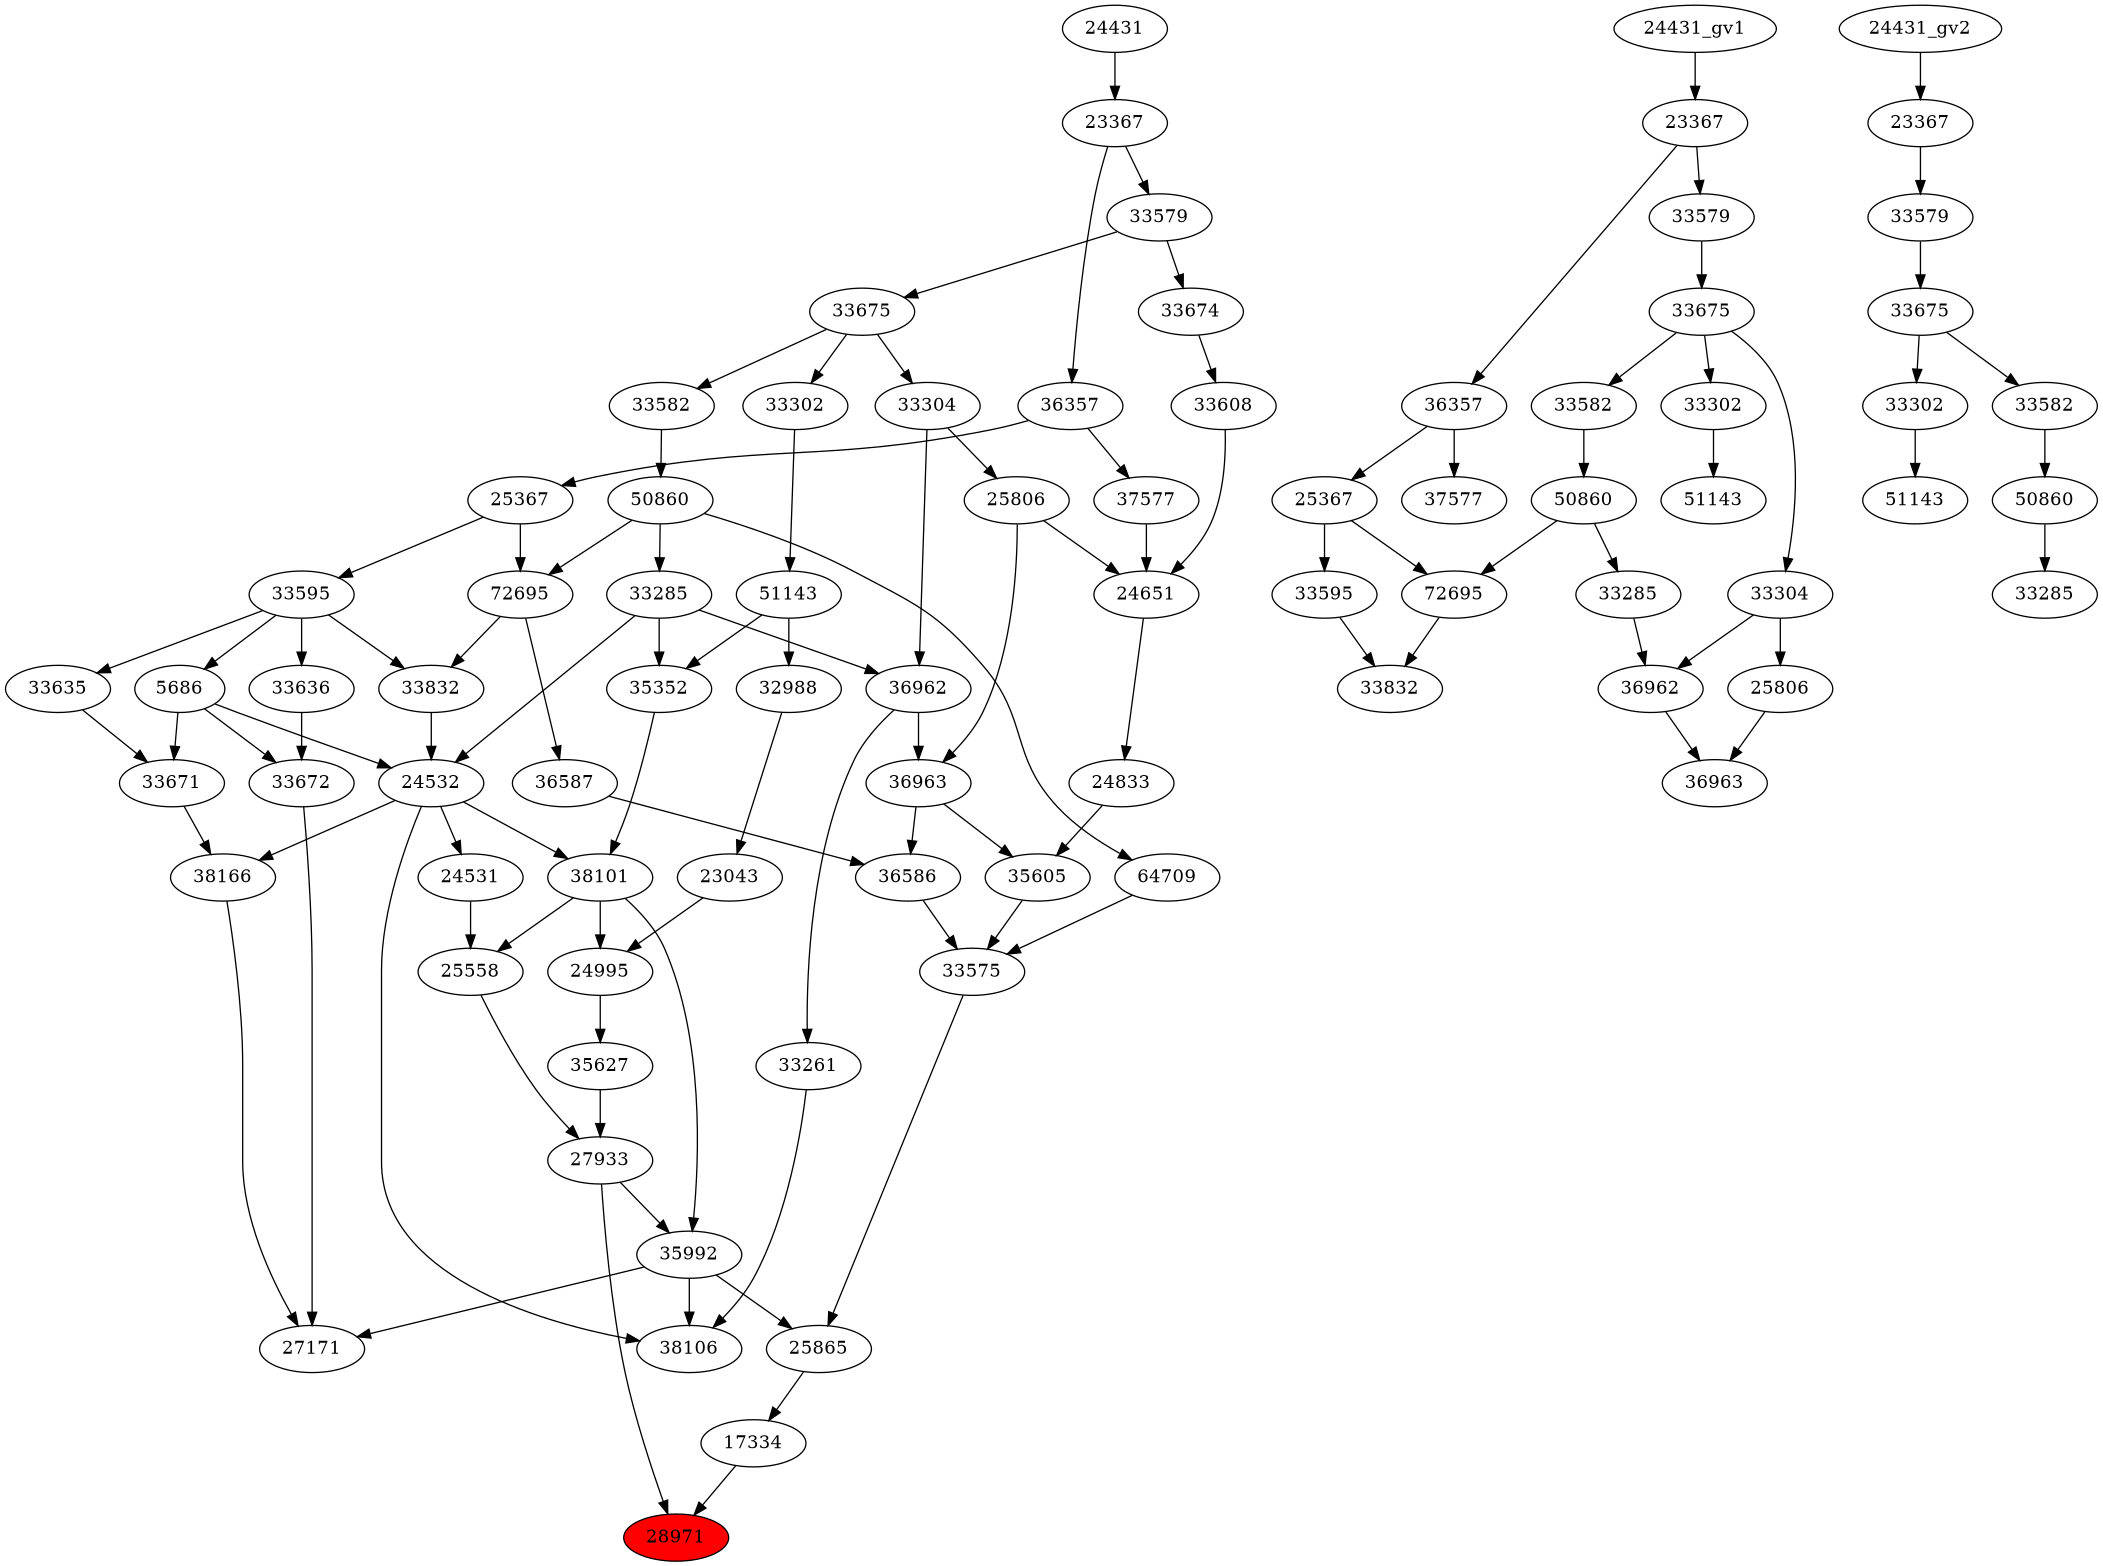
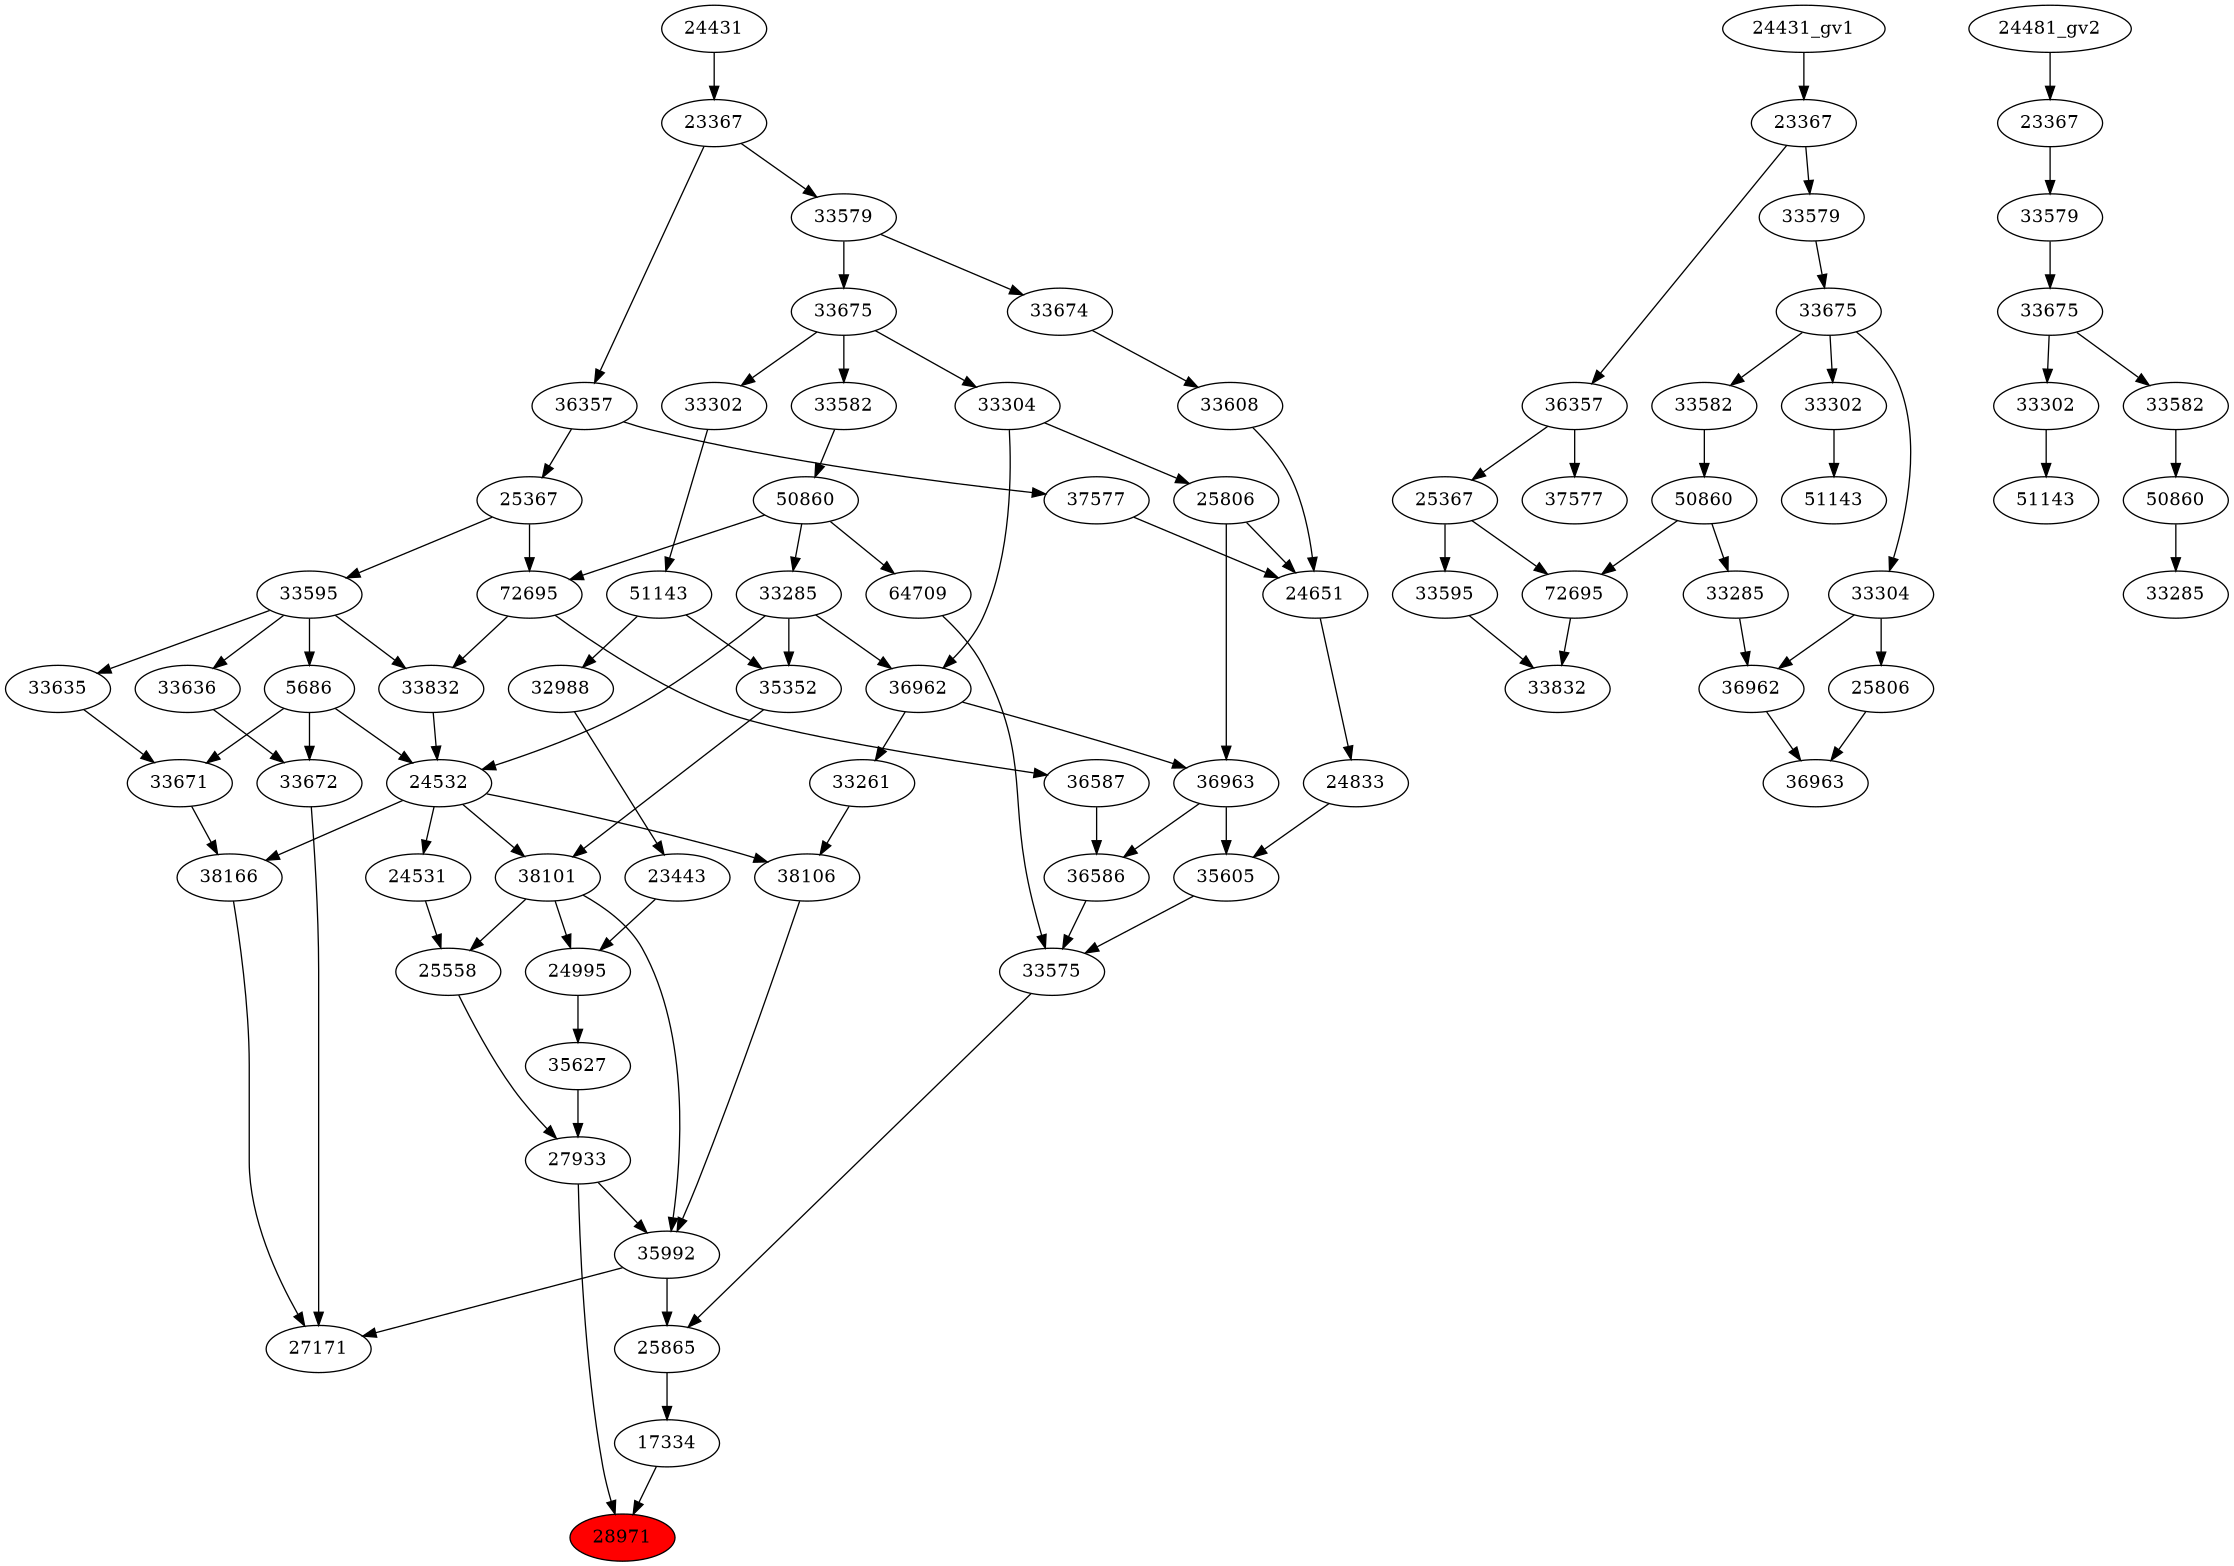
(1920, 29) -> (2050, 29)
(730, 878) -> (678, 878)
(689, 1295) -> (744, 1061)
